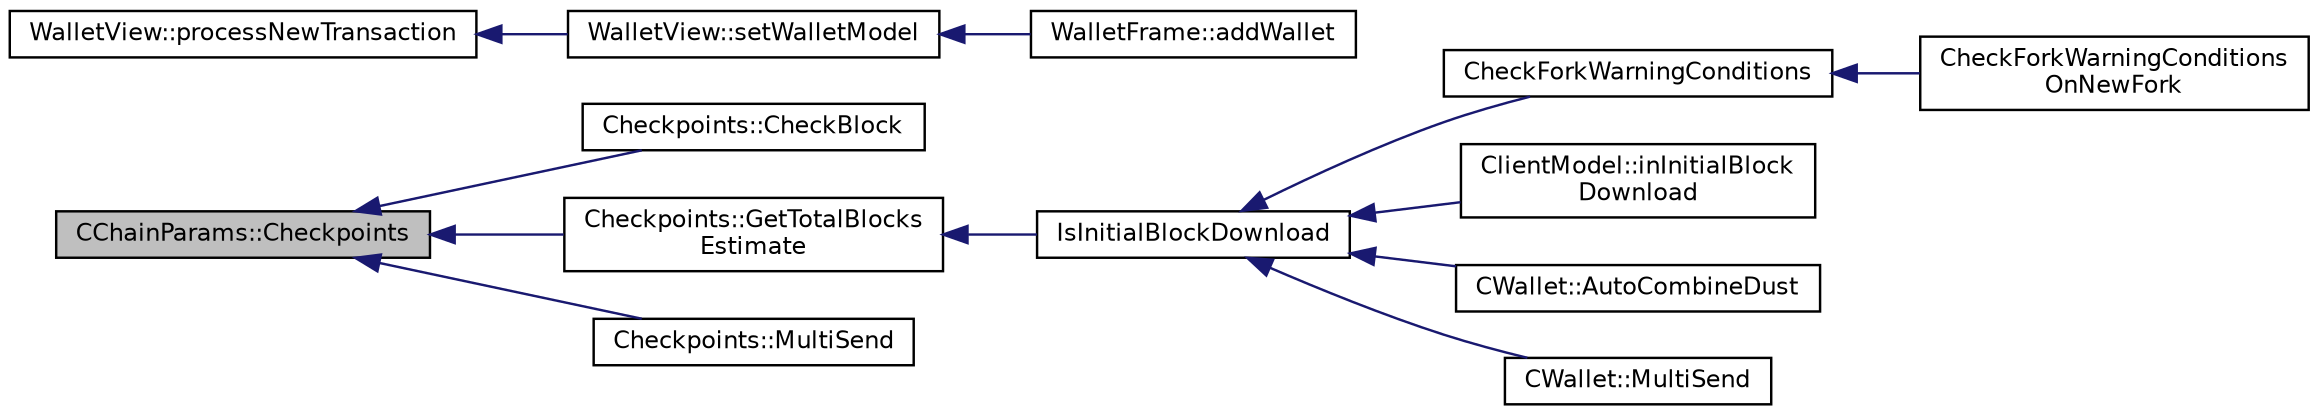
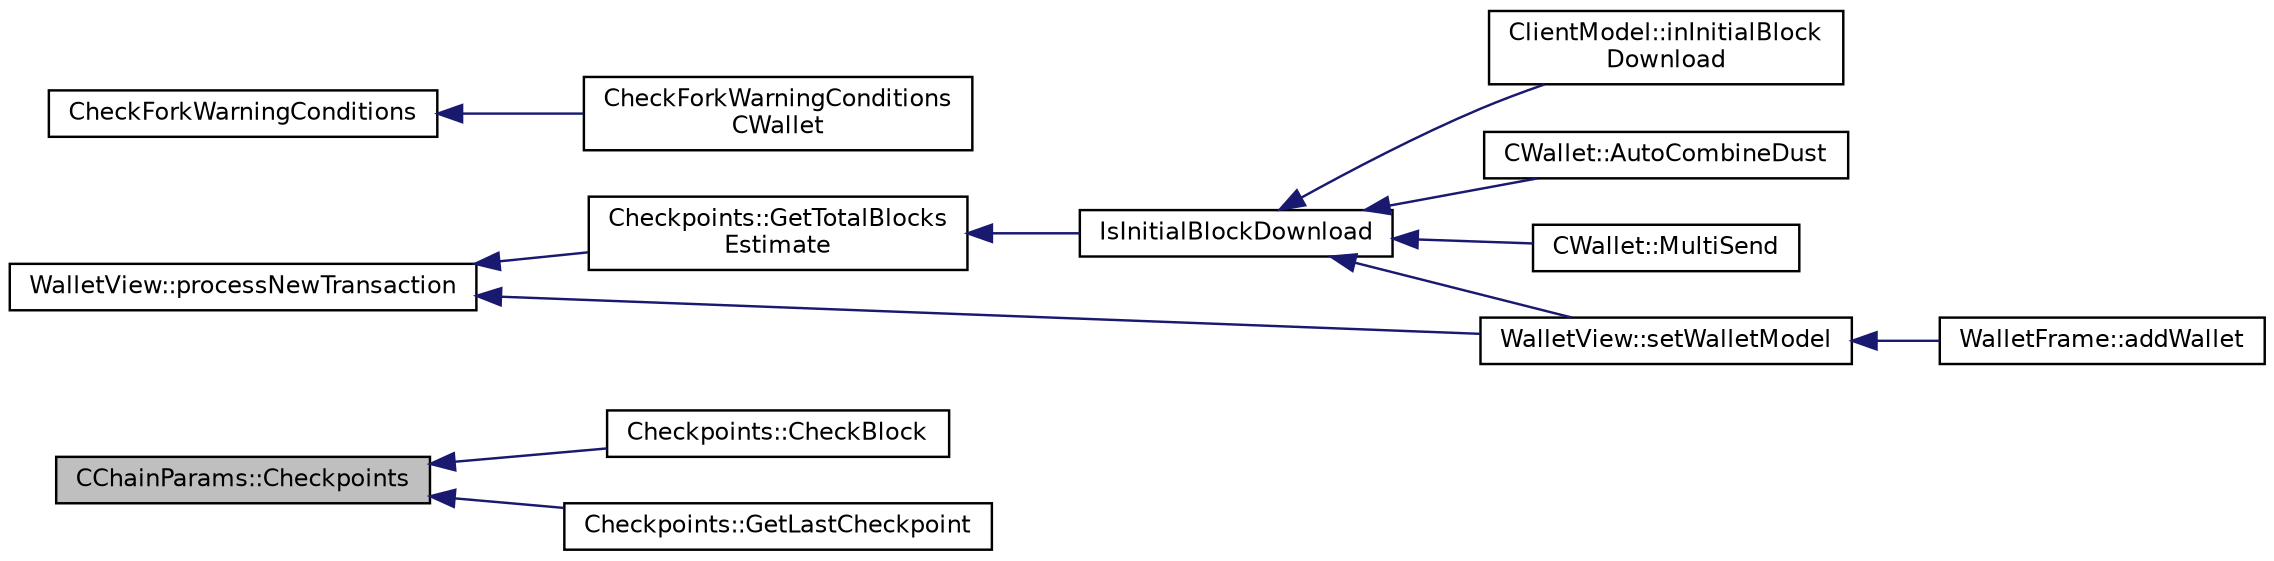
(2114, 73) -> (778, 114)
(1394, 141) -> (1463, 290)
(509, 235) -> (544, 257)
(754, 342) -> (778, 526)
